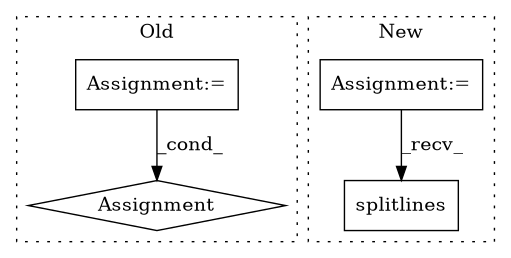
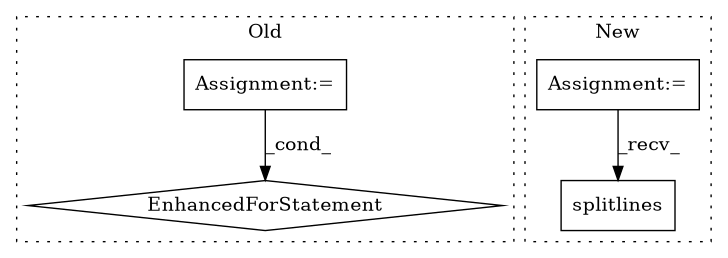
(157, 206) -> (265, 206)
